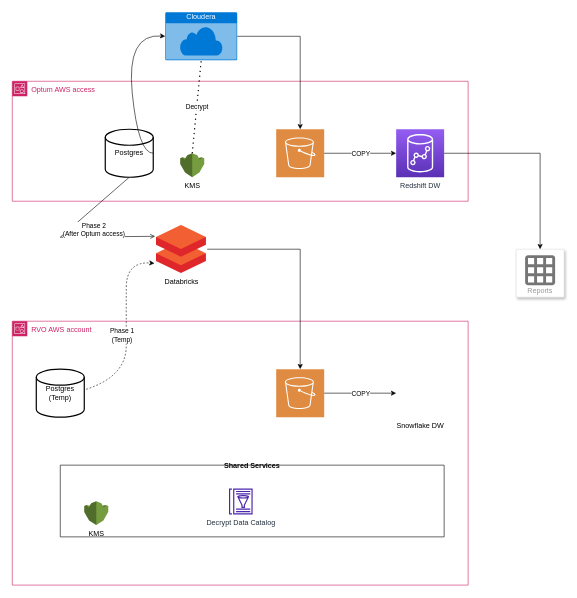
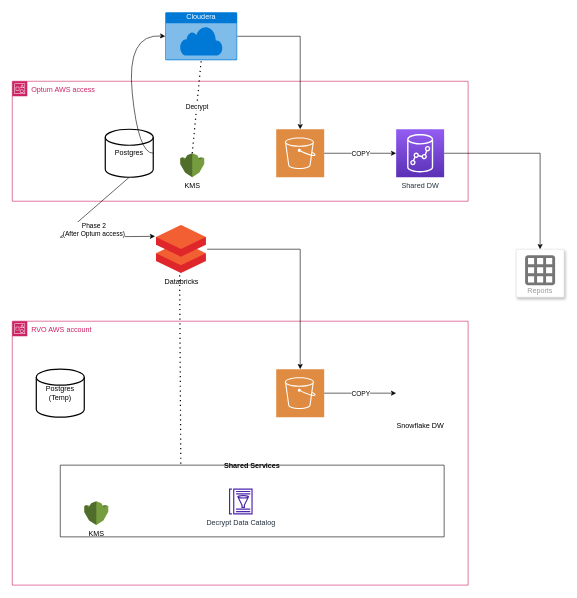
(421, 186) -> (421, 186)
(151, 236) -> (149, 236)
(126, 337) -> none
none -> (180, 370)
